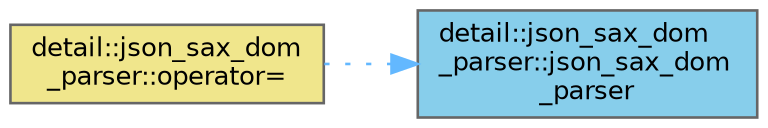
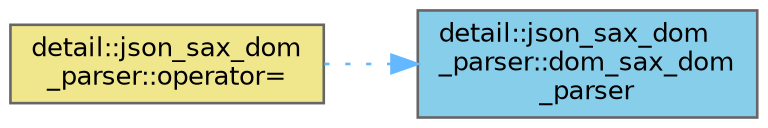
(588, 64) -> (588, 64)
